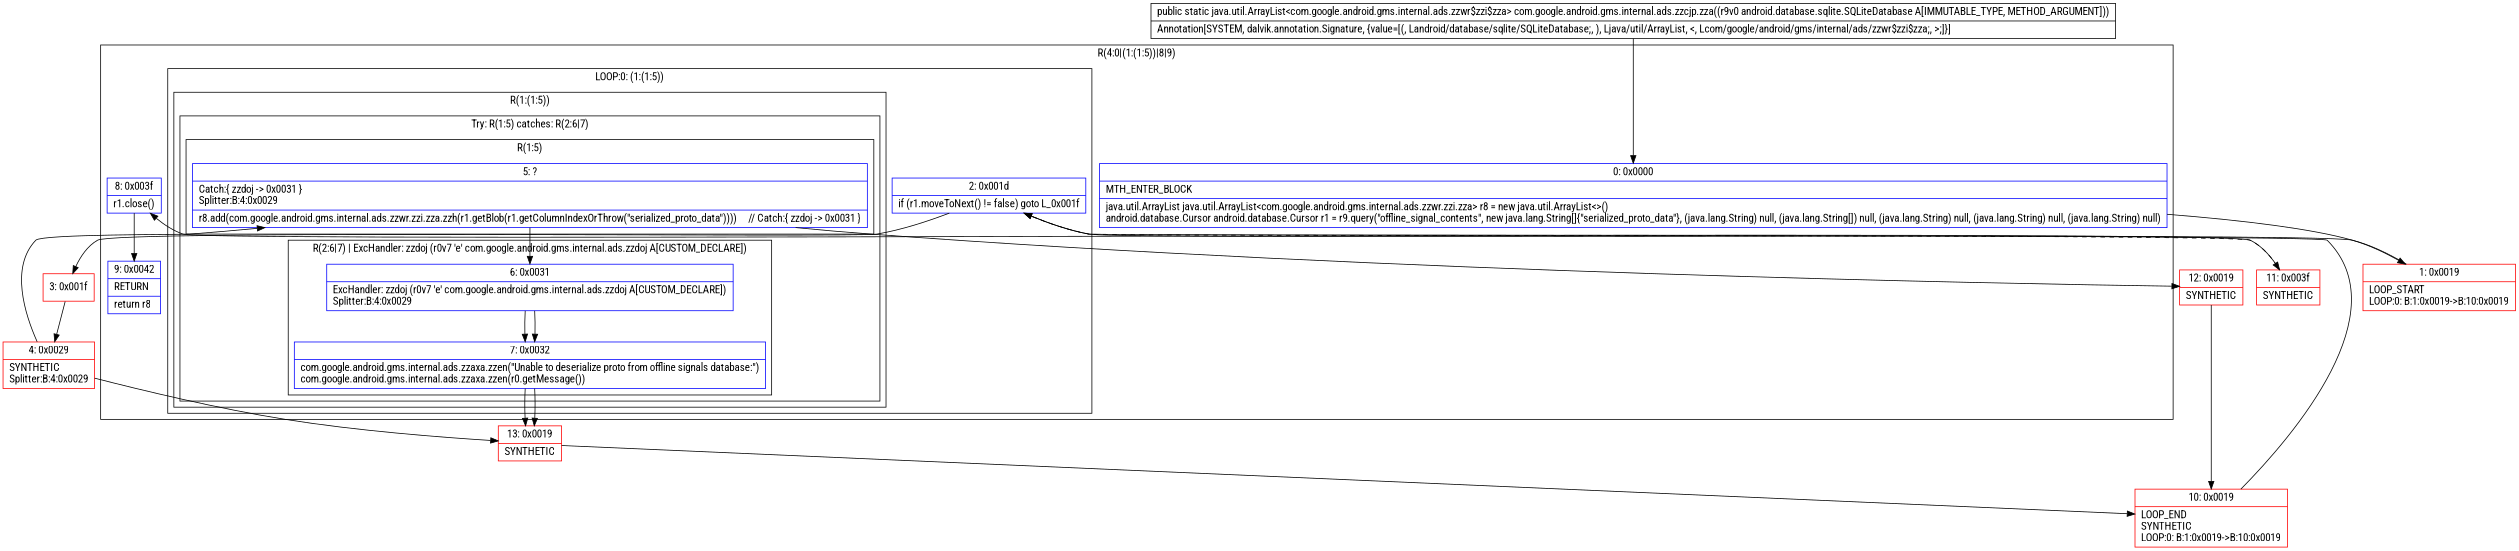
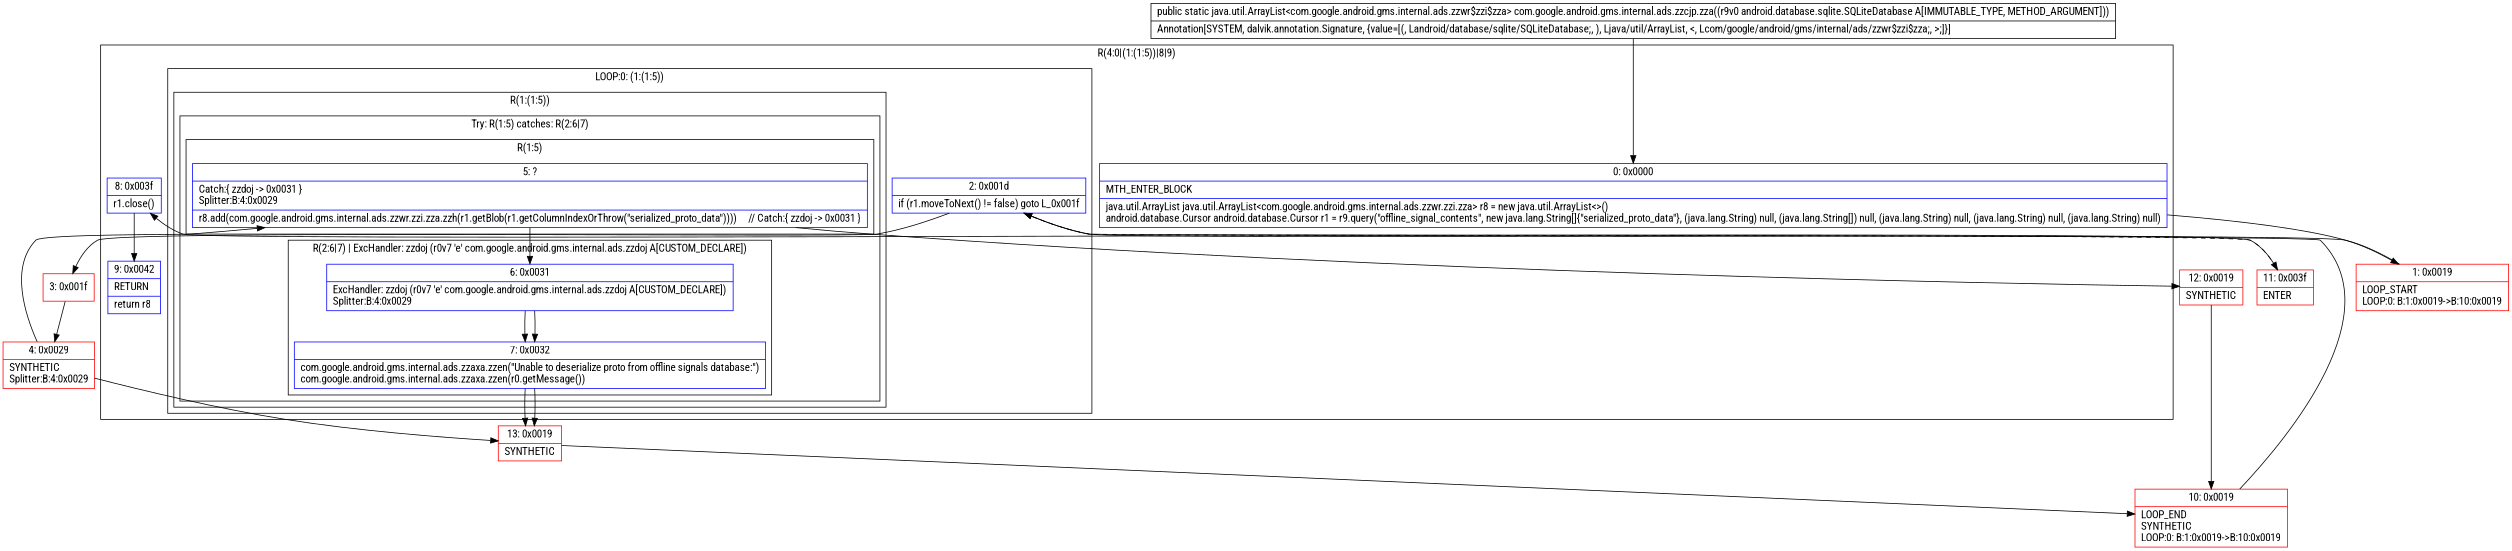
(2288, 296) -> (2277, 296)
